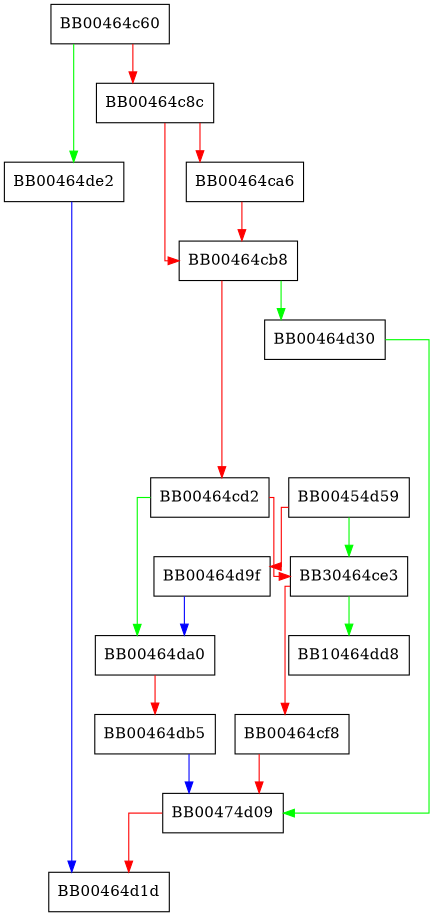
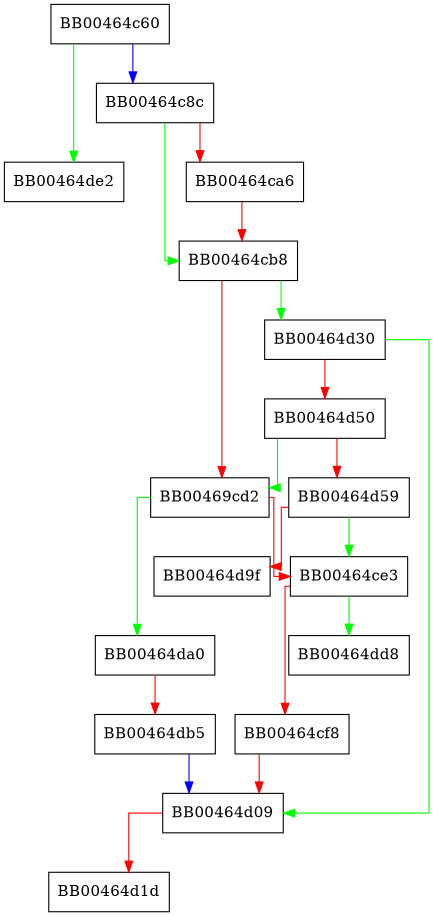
(133, 58) -> (133, 58)
(165, 194) -> (165, 194)
none -> (325, 419)
(210, 498) -> (210, 498)
(349, 498) -> (349, 498)
(72, 531) -> none
(349, 576) -> (349, 576)
(184, 610) -> none
(349, 655) -> (349, 655)
(223, 813) -> (223, 813)
